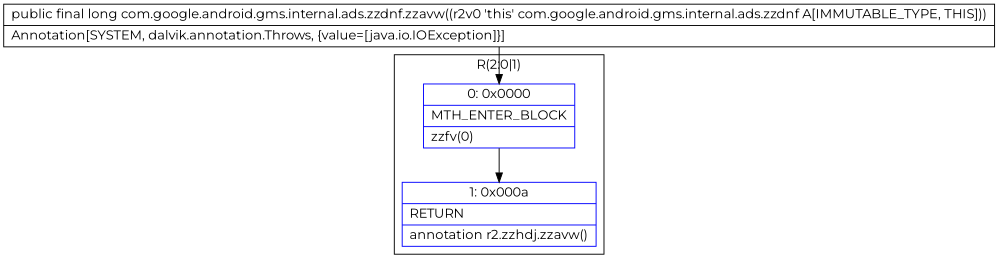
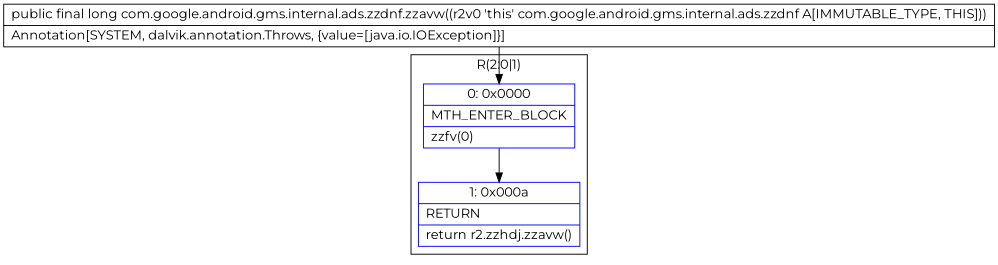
(499, 235) -> (499, 235)
